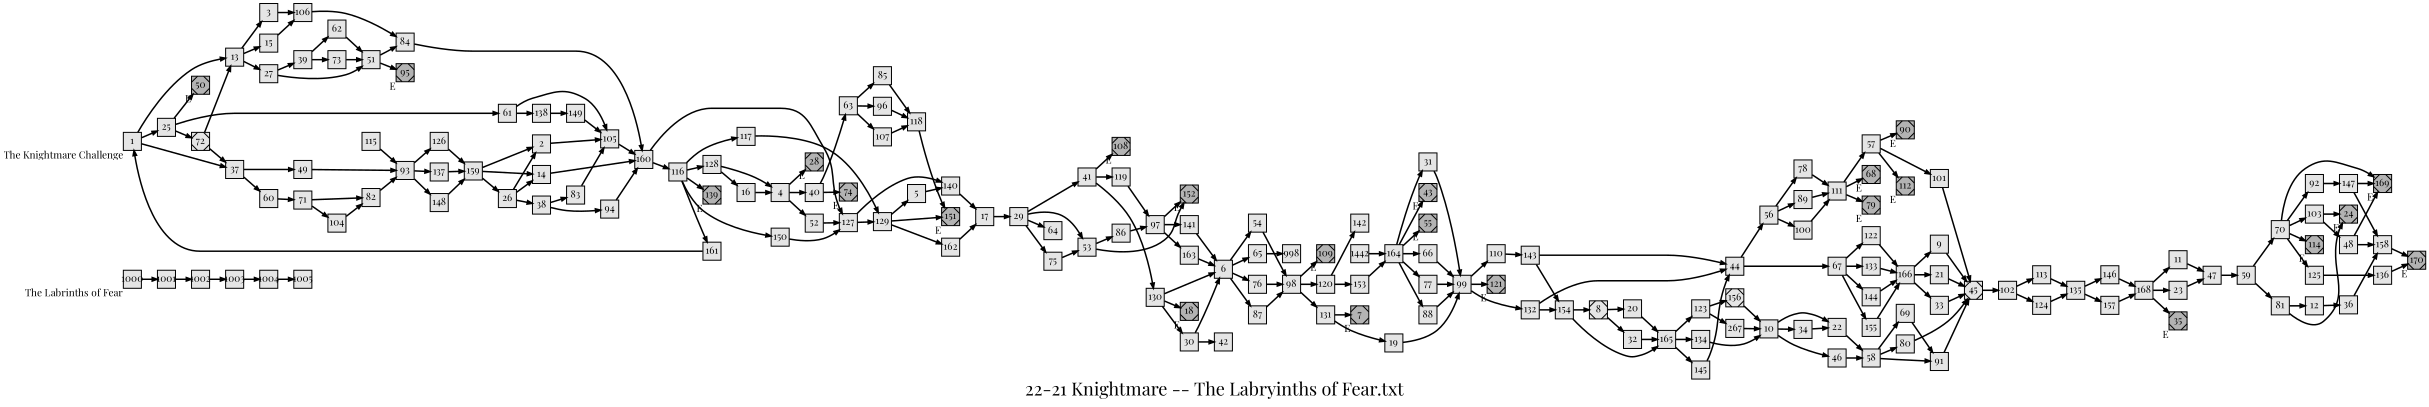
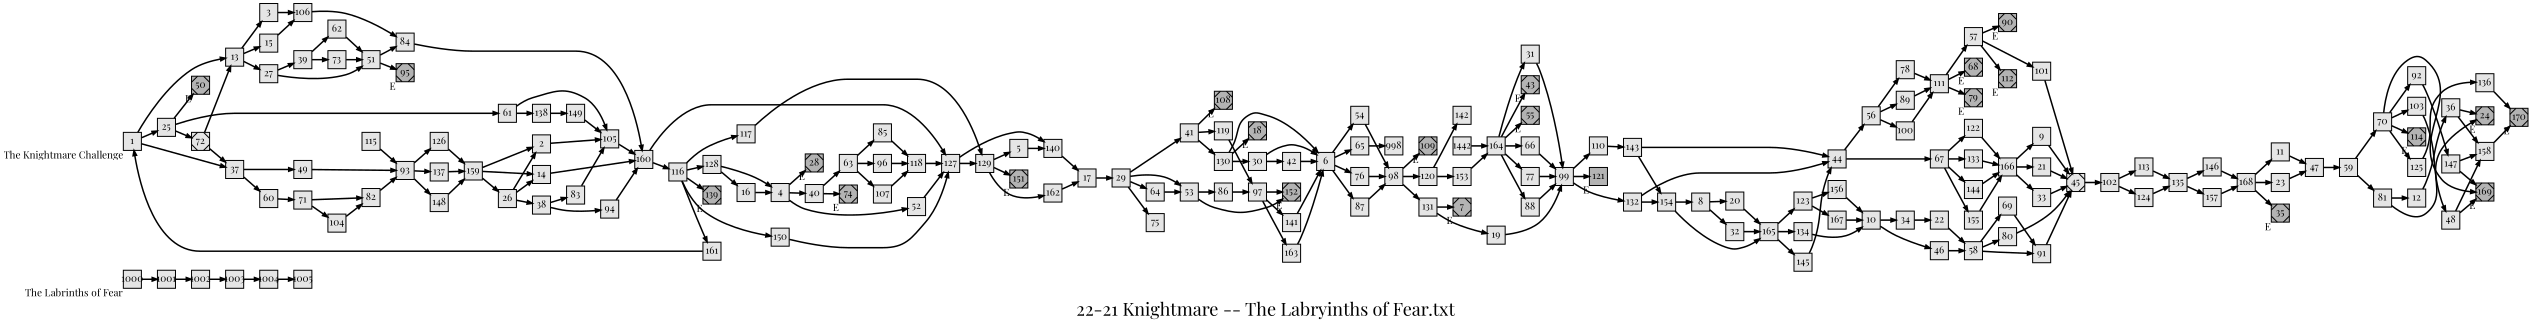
none -> (1306, 161)
(929, 167) -> (931, 163)
(2329, 214) -> (2465, 111)
(1068, 255) -> (1170, 192)
(1496, 284) -> (1598, 176)
(1735, 298) -> (1837, 190)
(1598, 310) -> (1701, 202)
(1800, 313) -> none
(1735, 328) -> (1837, 220)
